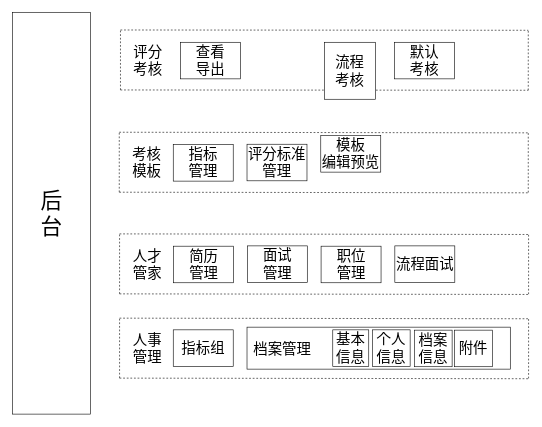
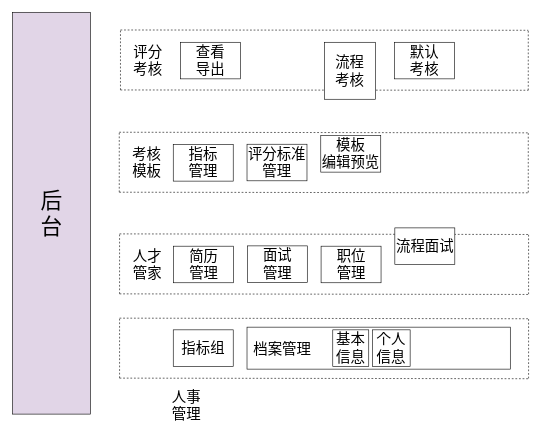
(51, 213) -> (51, 213)
(425, 264) -> (425, 246)
(149, 342) -> (188, 399)
(433, 349) -> none
(473, 349) -> none
